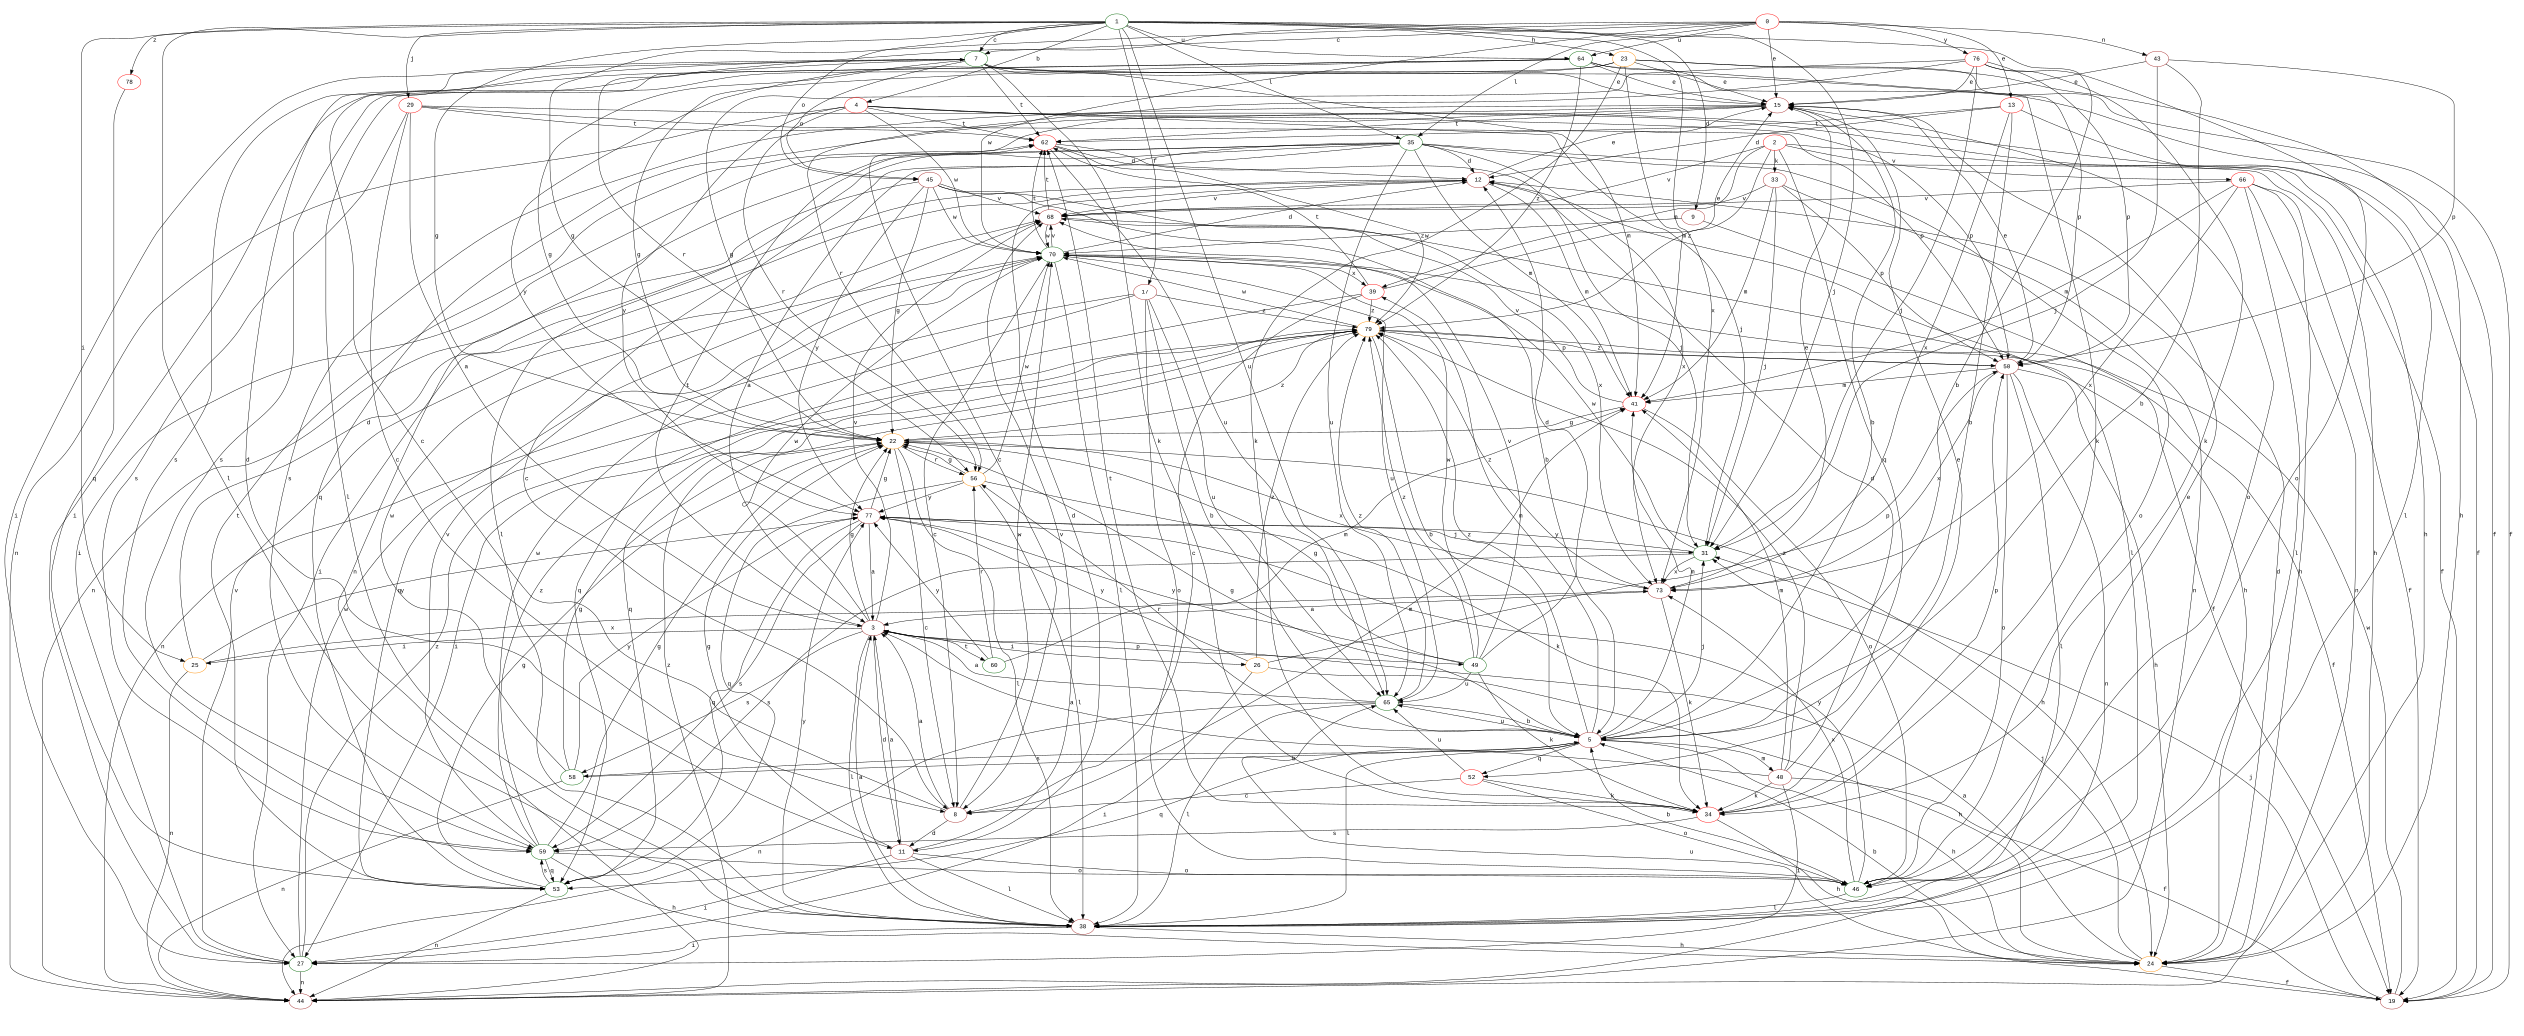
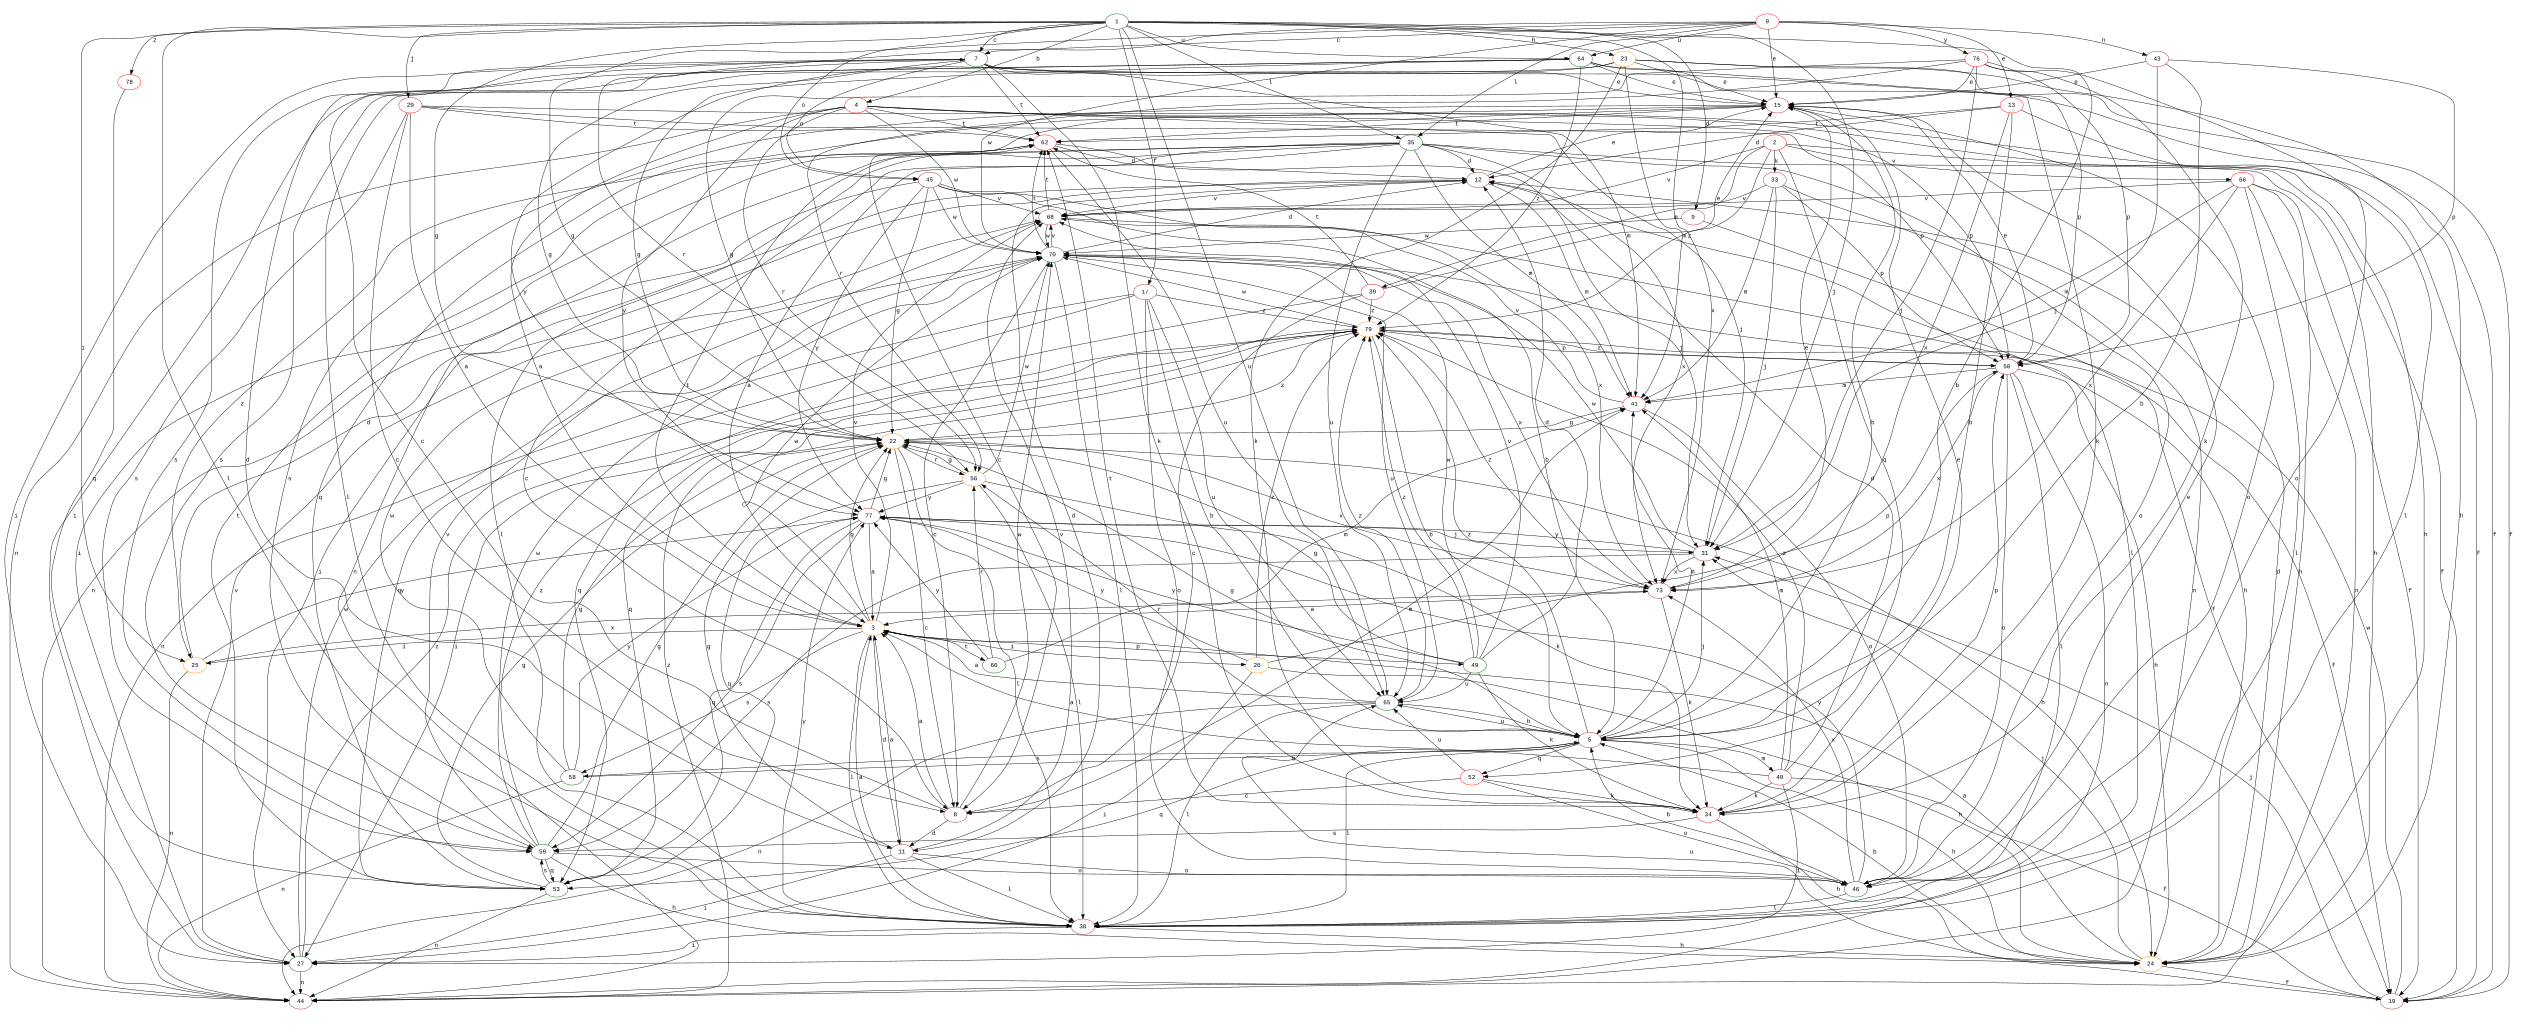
(1287, 198) -> (465, 216)
(1215, 262) -> (1410, 294)
none -> (527, 340)
(1507, 509) -> none
(1705, 553) -> (1705, 553)
(873, 628) -> (873, 628)
